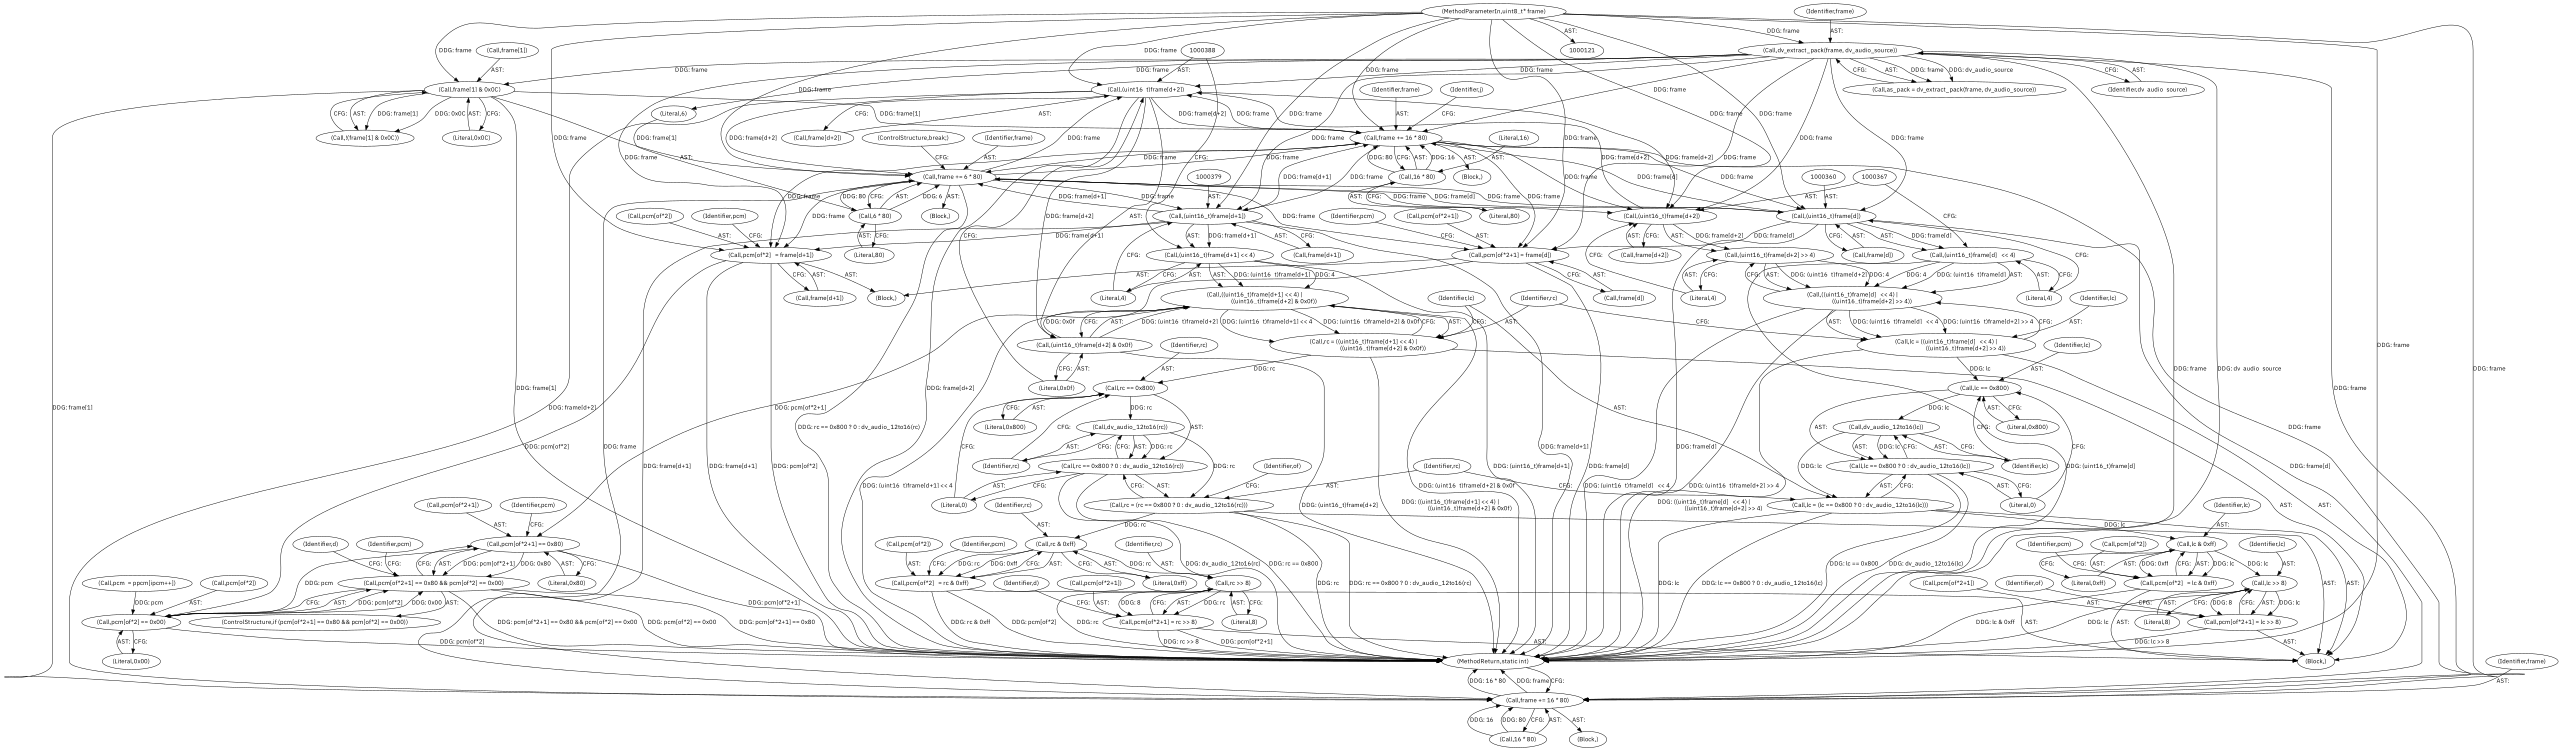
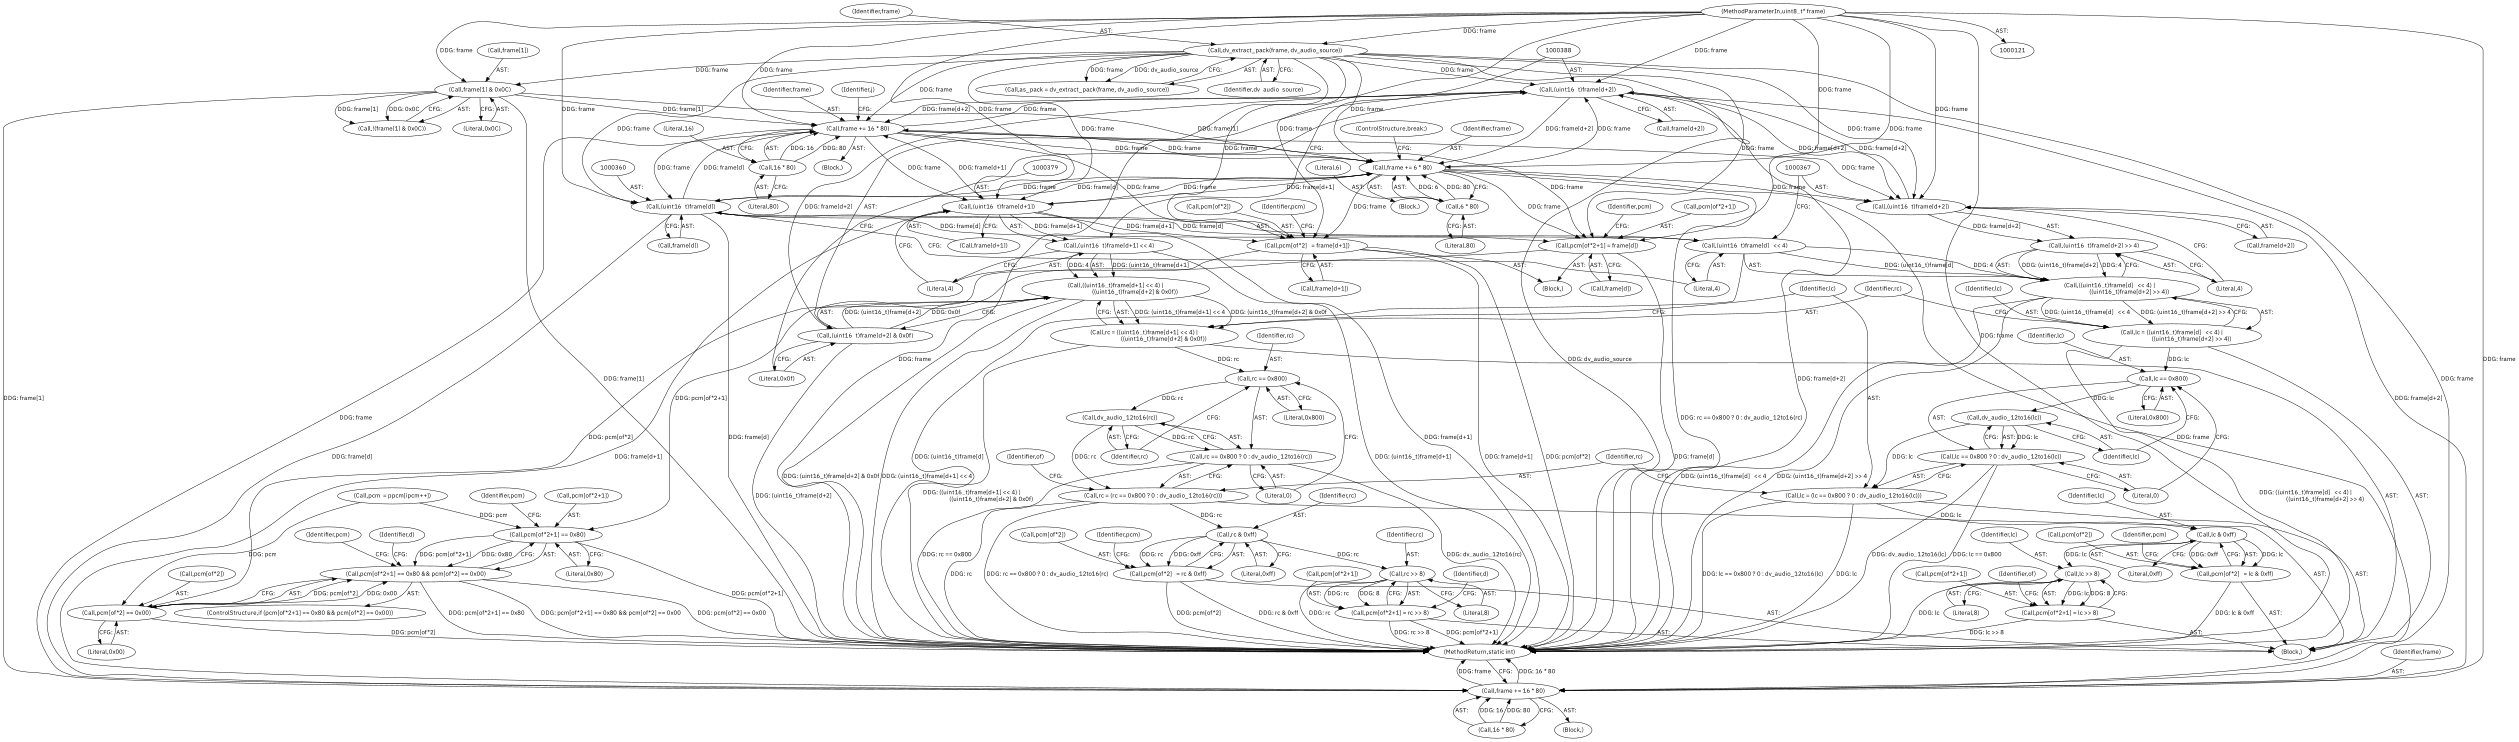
(1194, 64) -> (1347, 109)
(311, 571) -> (468, 515)
